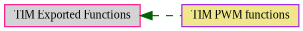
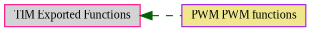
(240, 16) -> (244, 16)
